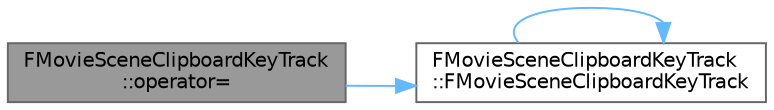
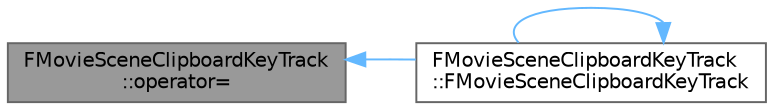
(371, 86) -> (391, 59)
